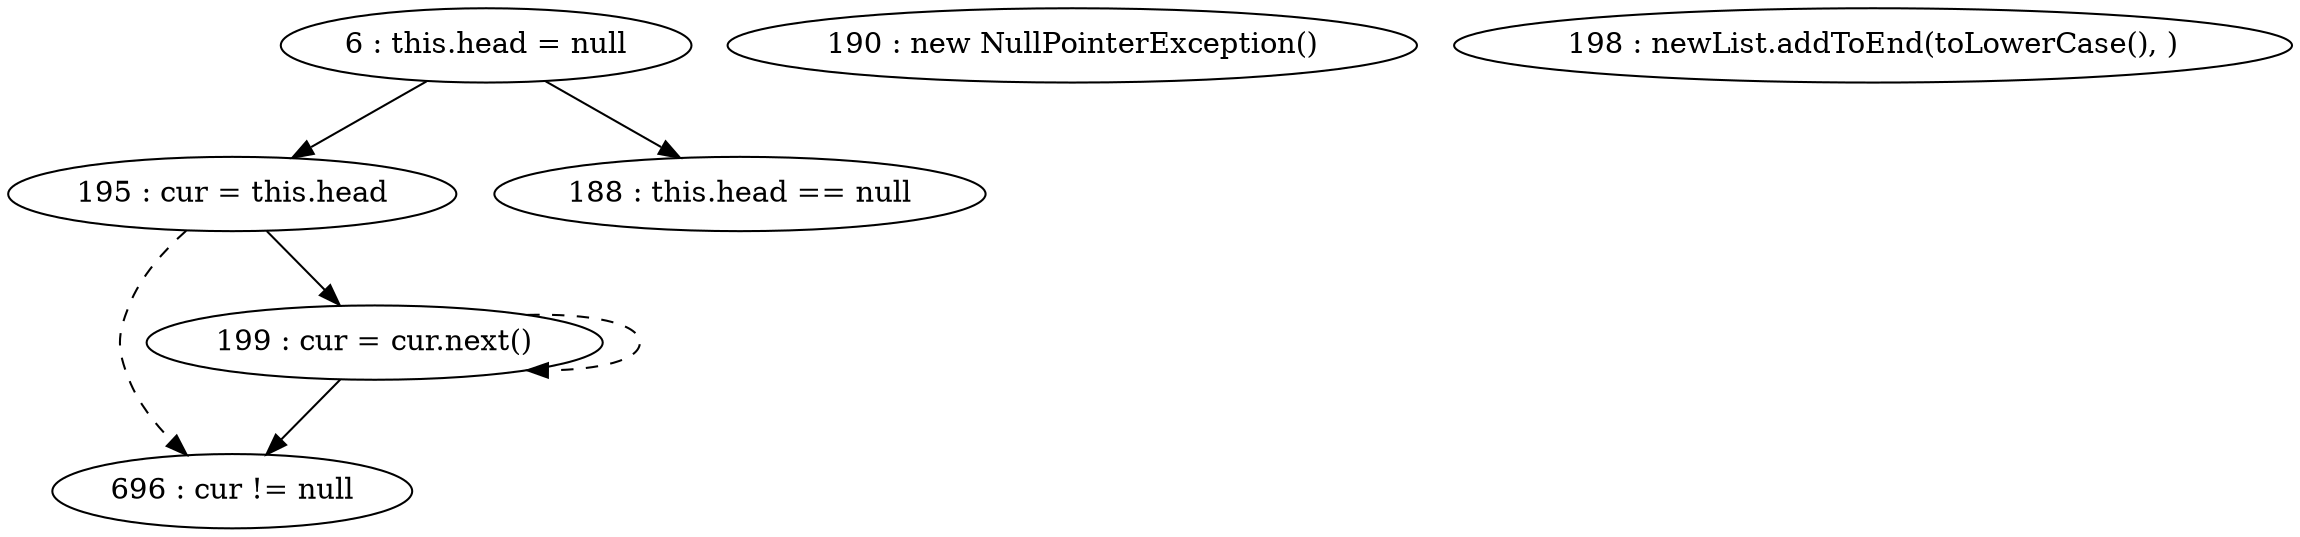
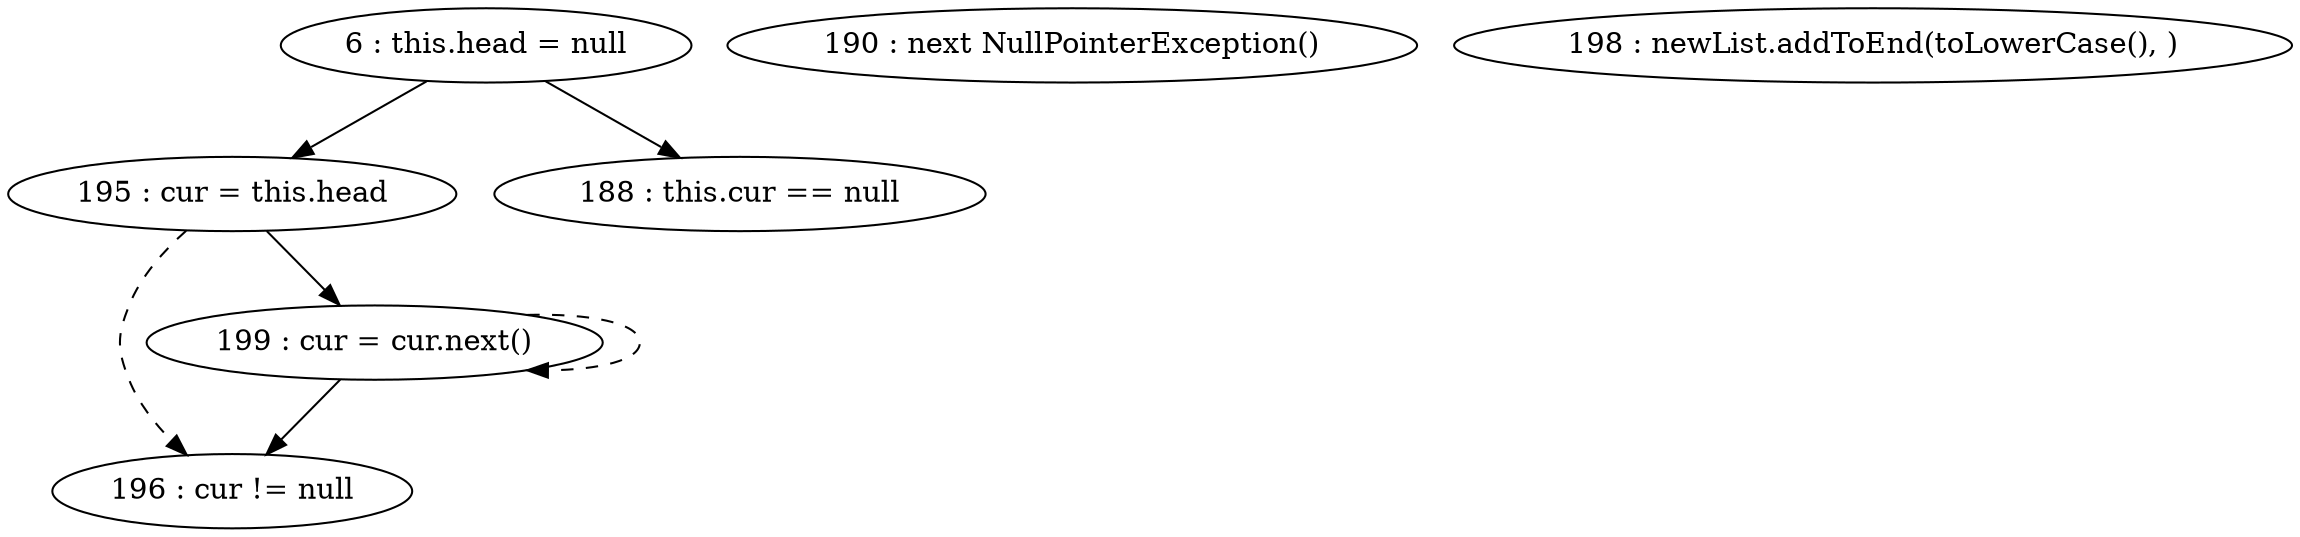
(1072, 45) -> (1072, 45)
(740, 194) -> (740, 194)
(232, 491) -> (232, 491)
